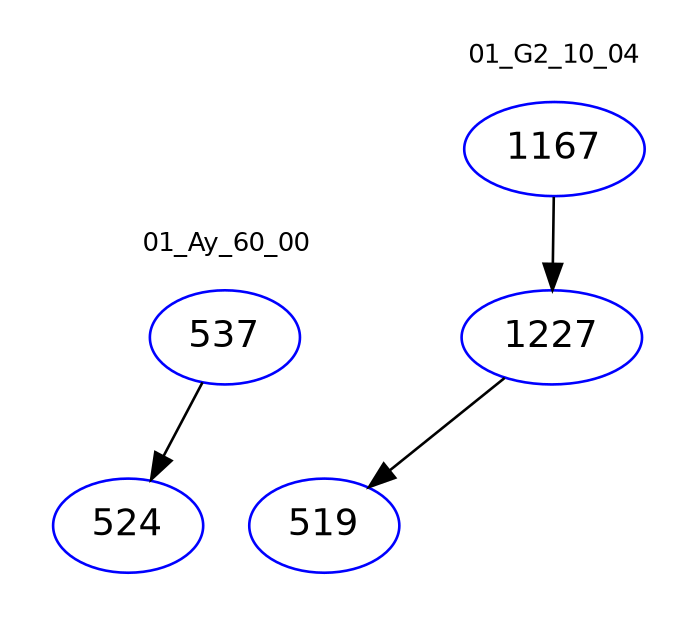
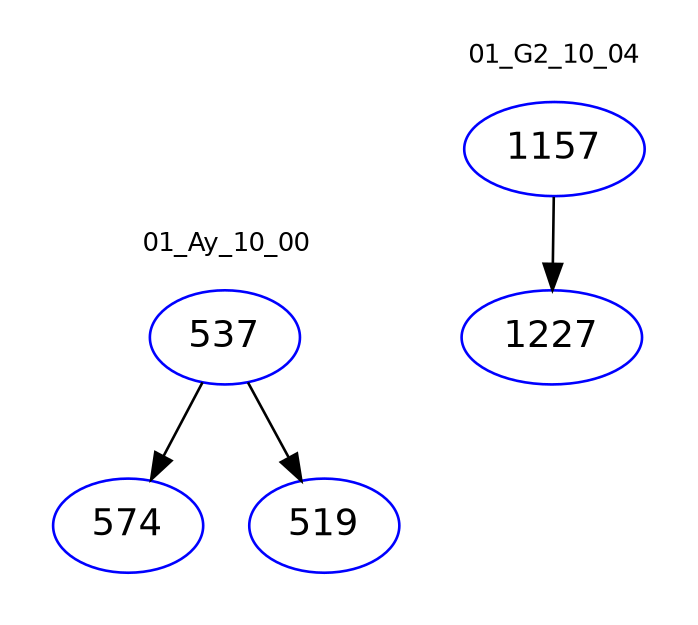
(554, 149) -> (554, 149)
(226, 245) -> (226, 245)
(447, 424) -> (268, 420)
(128, 526) -> (128, 526)
